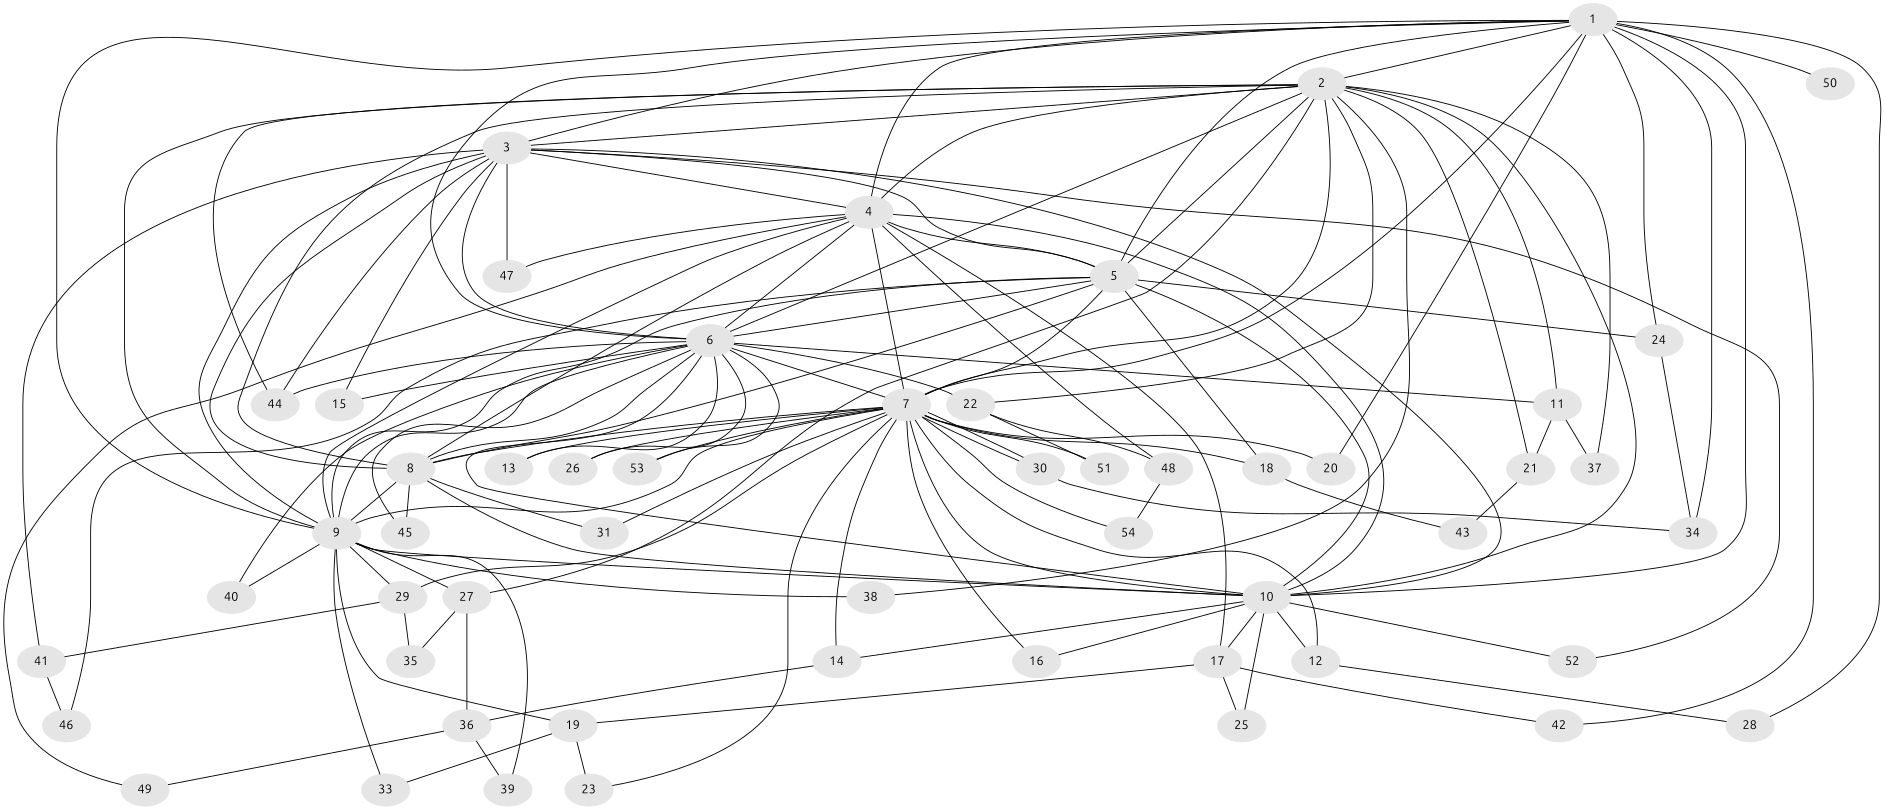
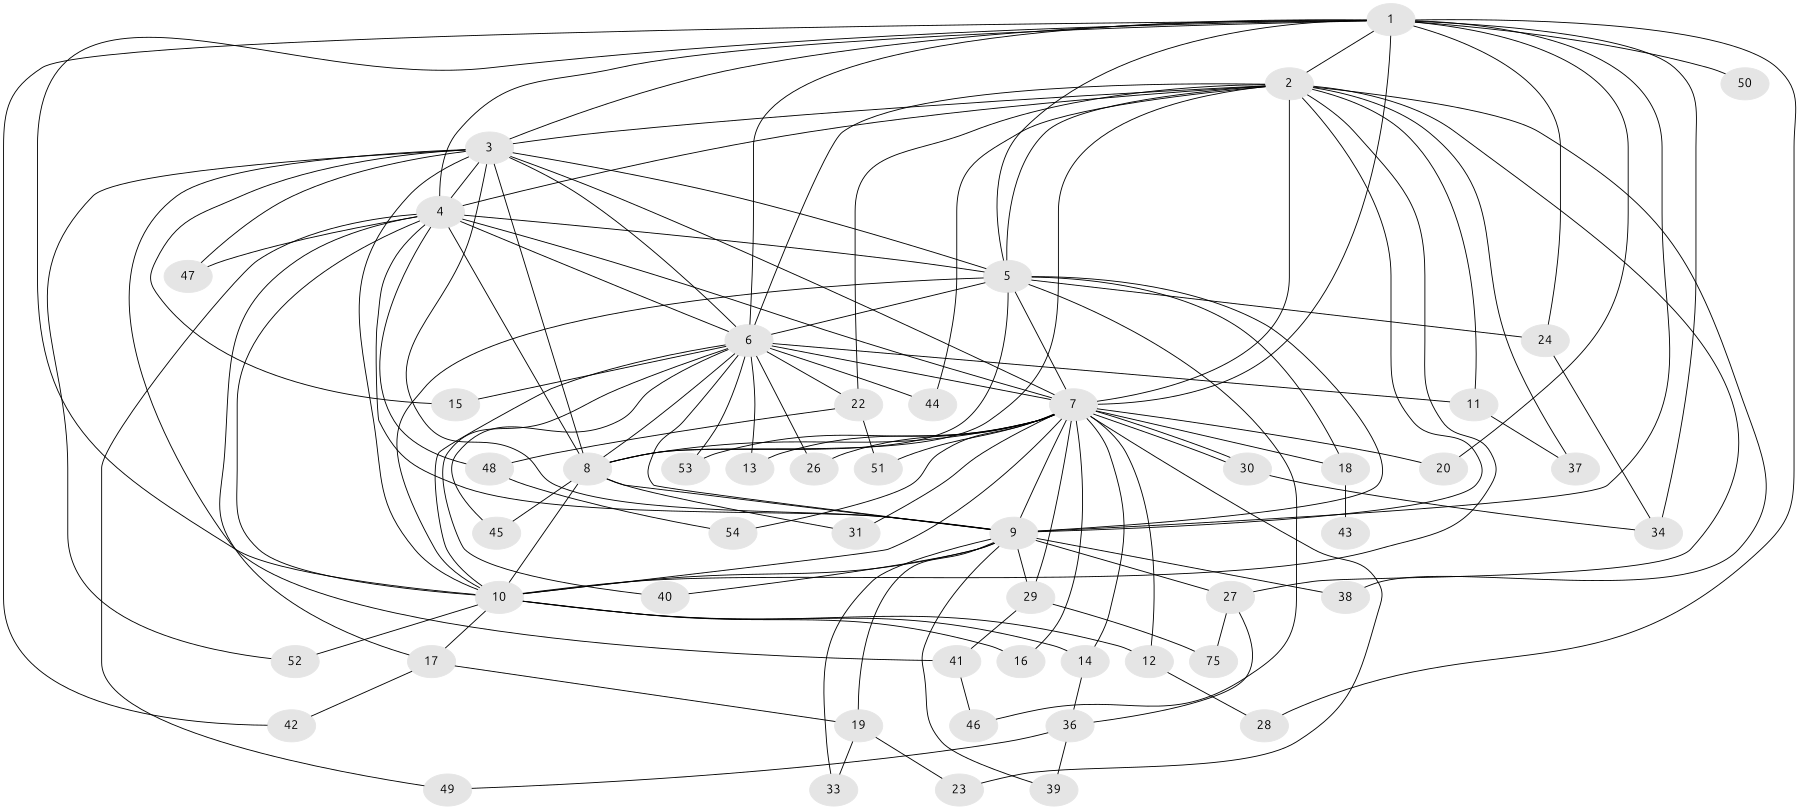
(375, 263) -> (785, 270)
(1531, 469) -> none
(411, 662) -> (1214, 662)
(1242, 726) -> none
